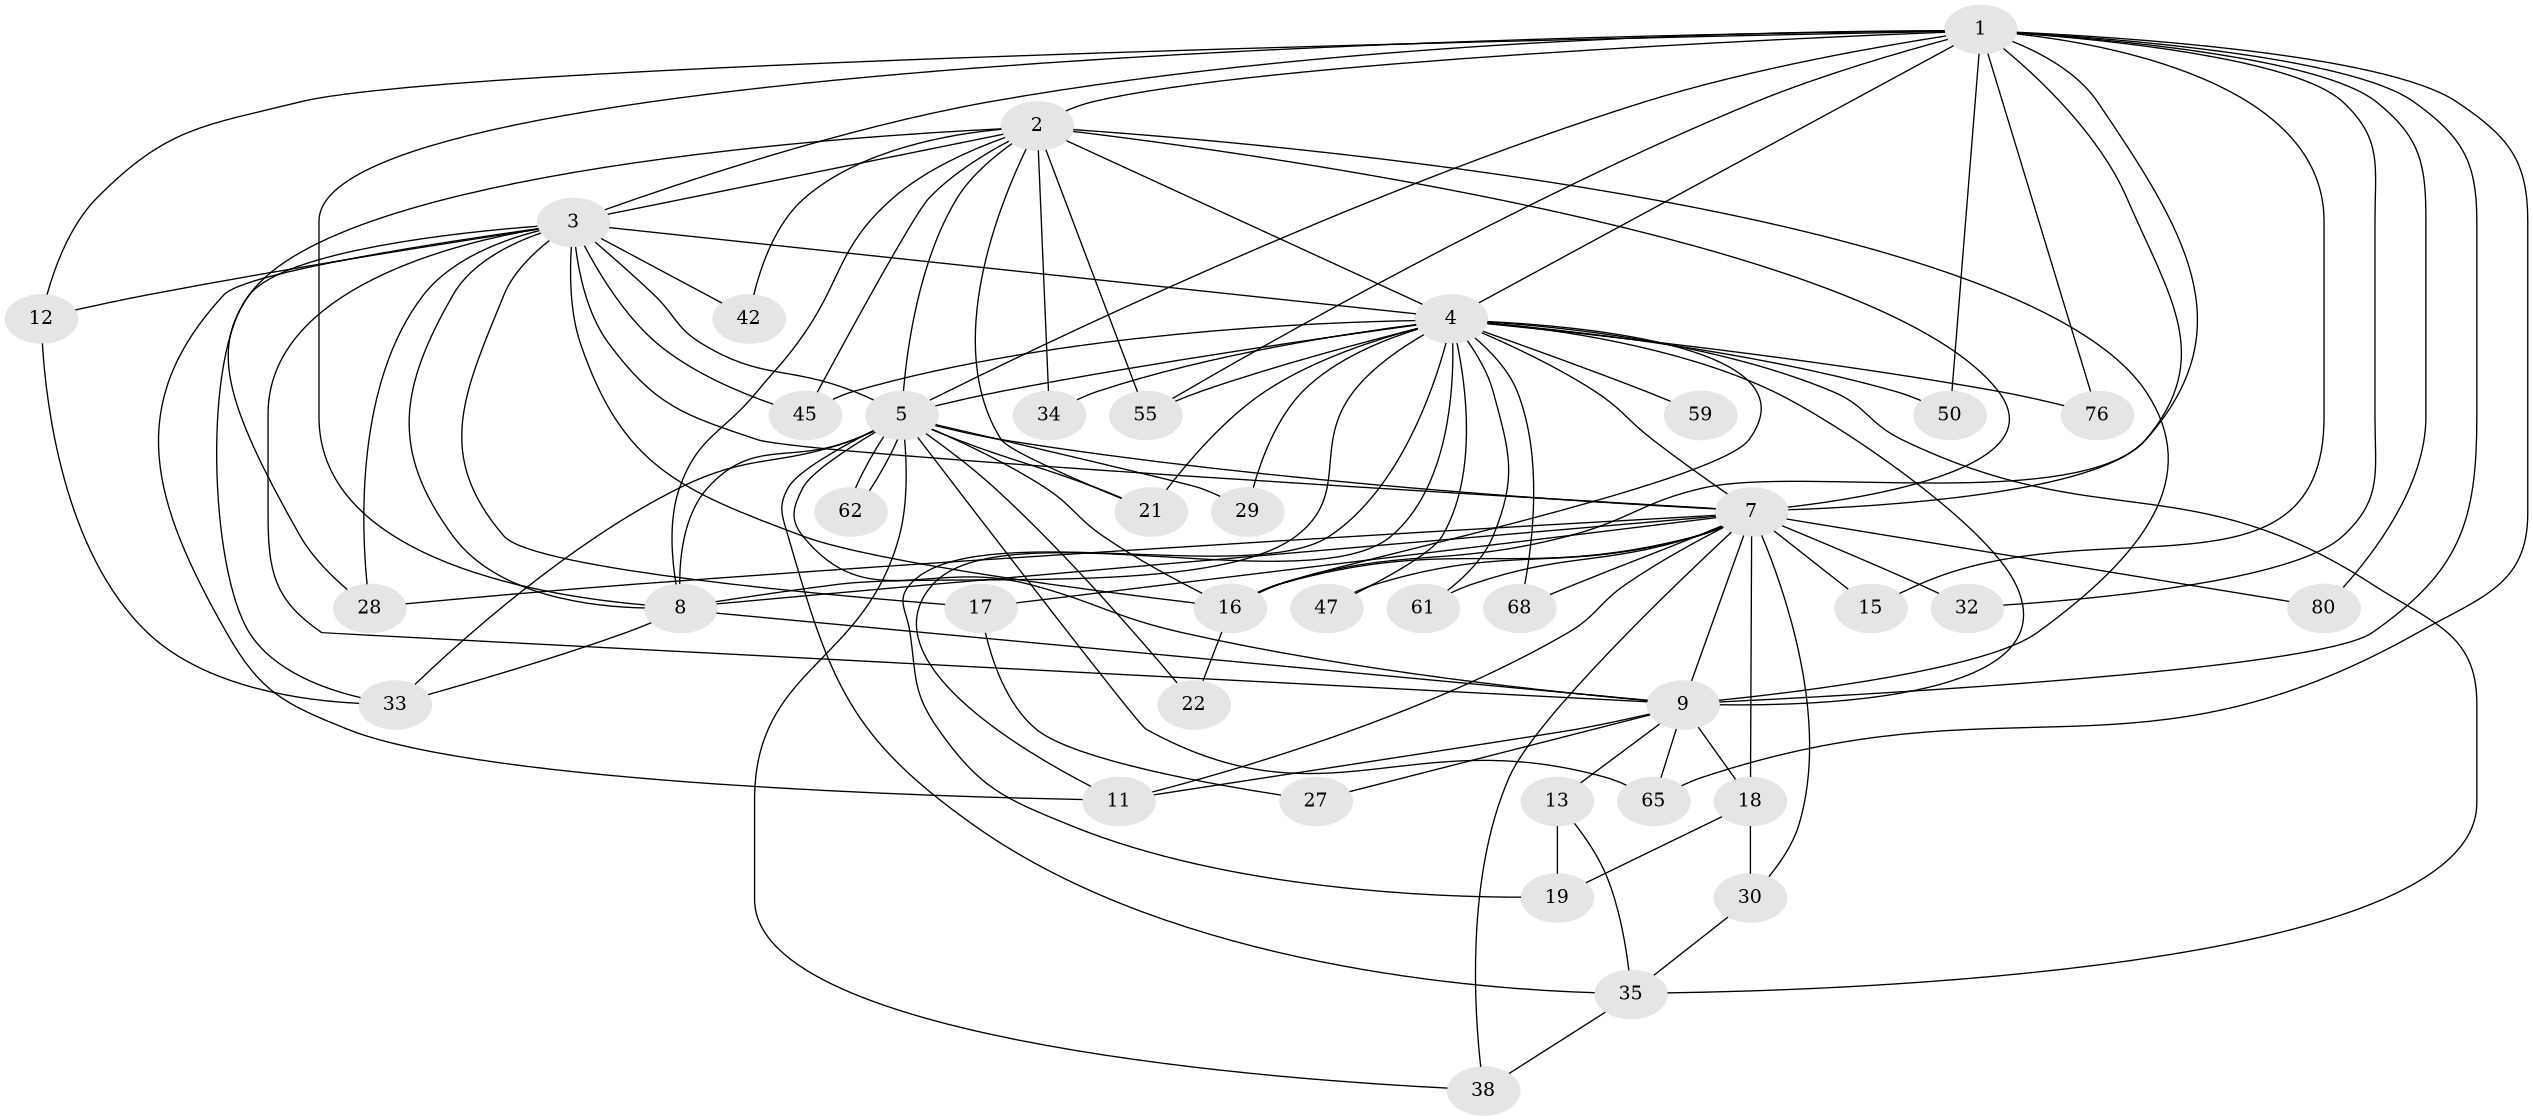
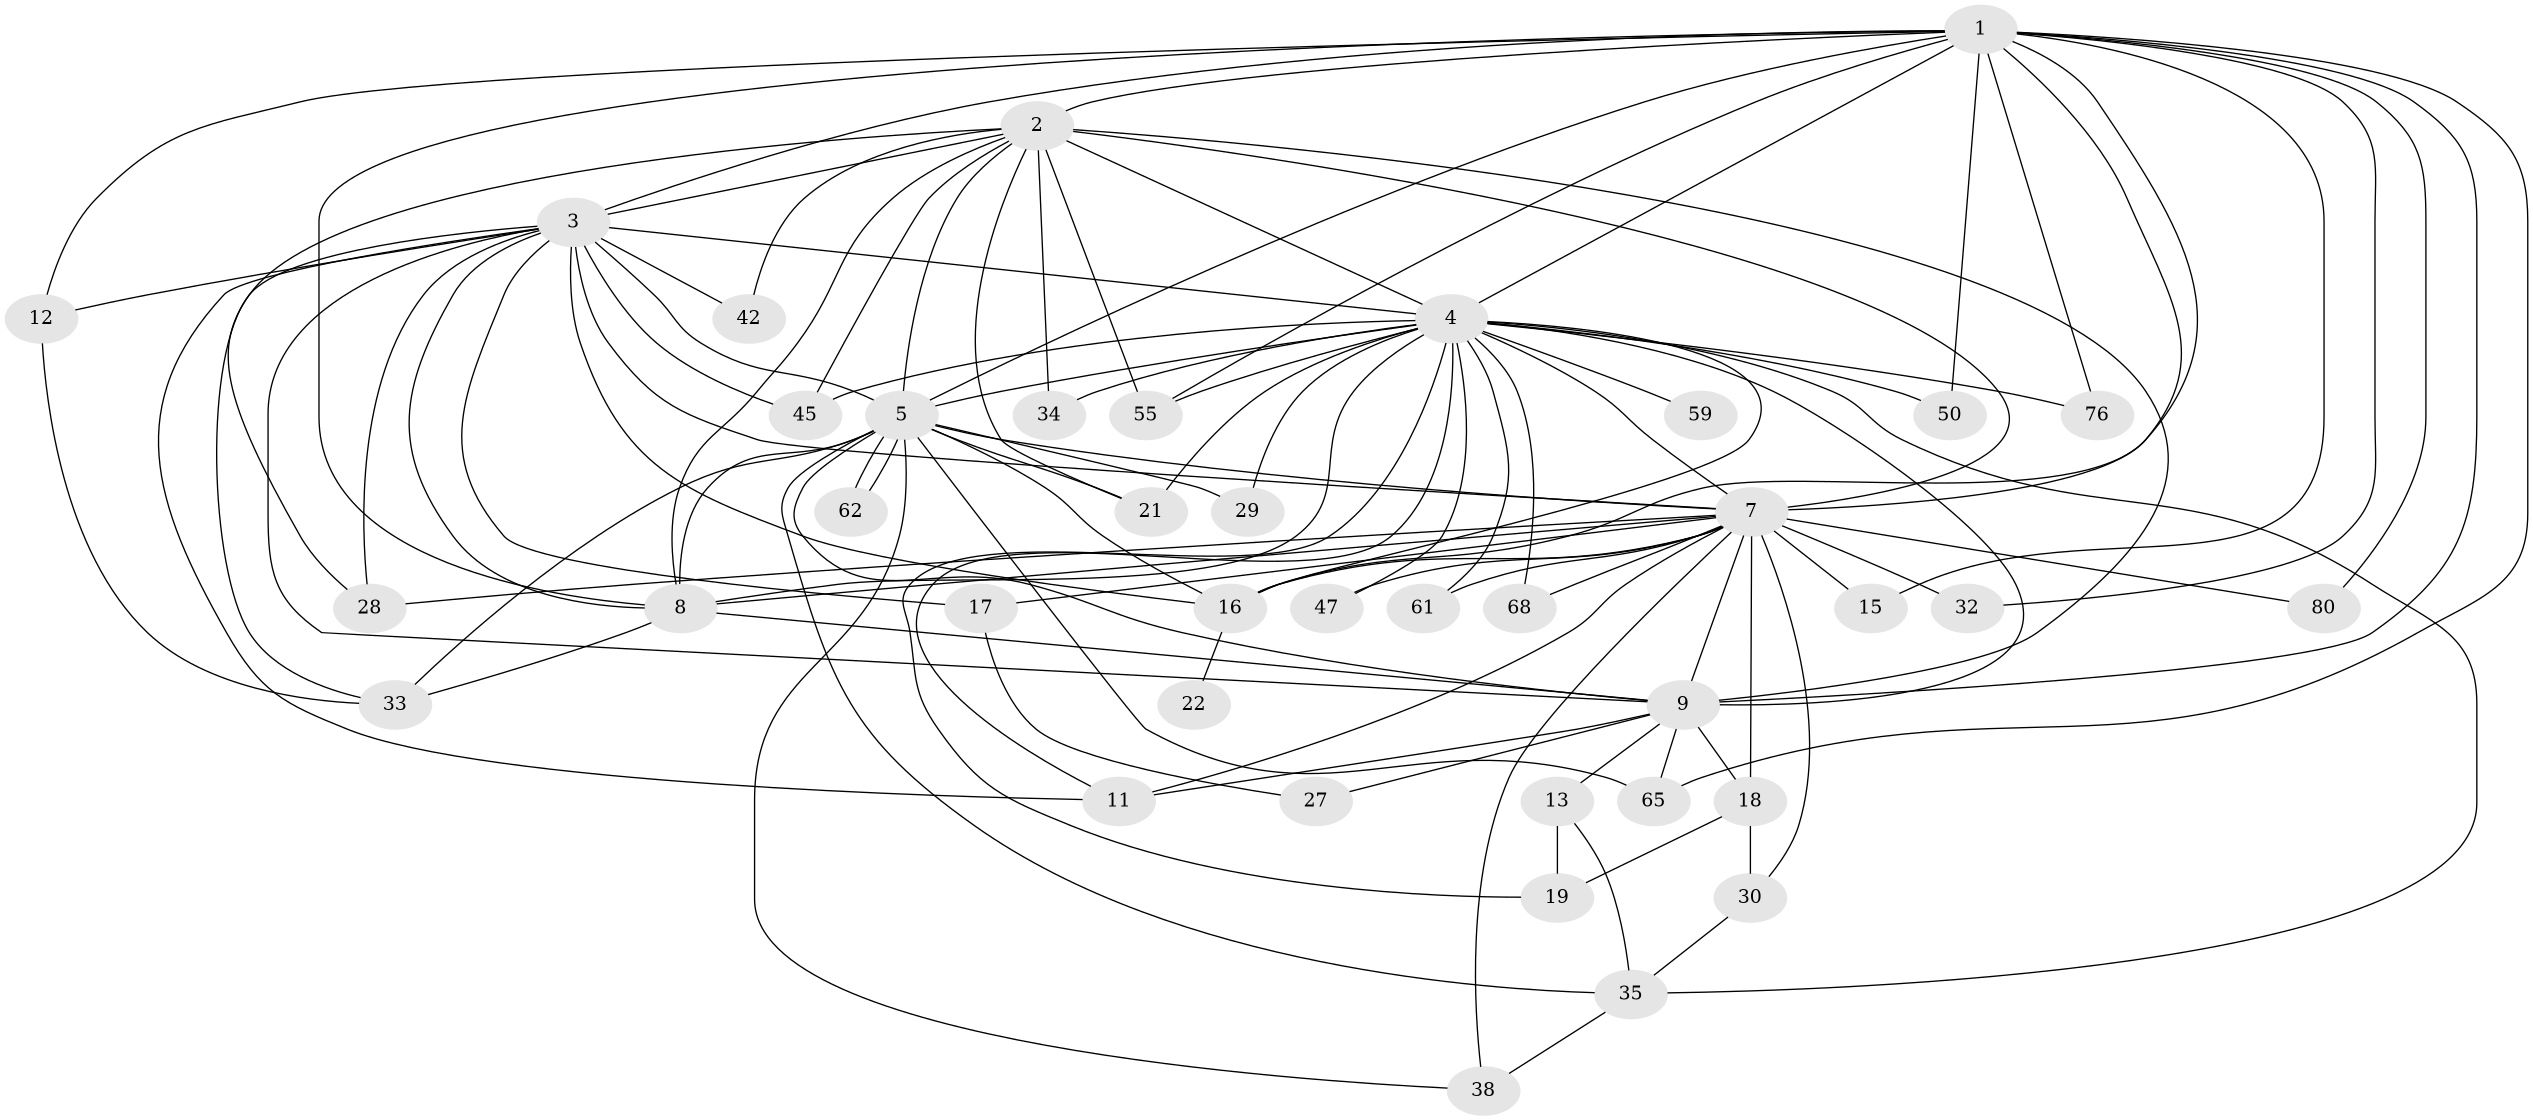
(1046, 538) -> none
